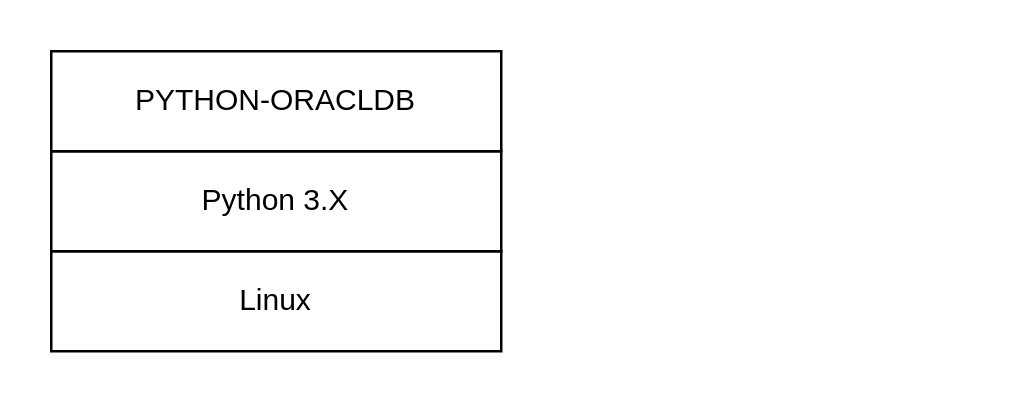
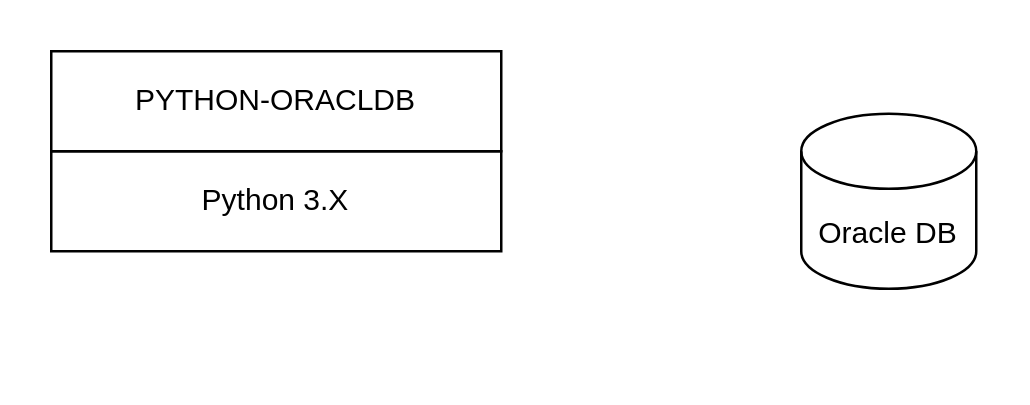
none -> (889, 201)
(276, 301) -> none
